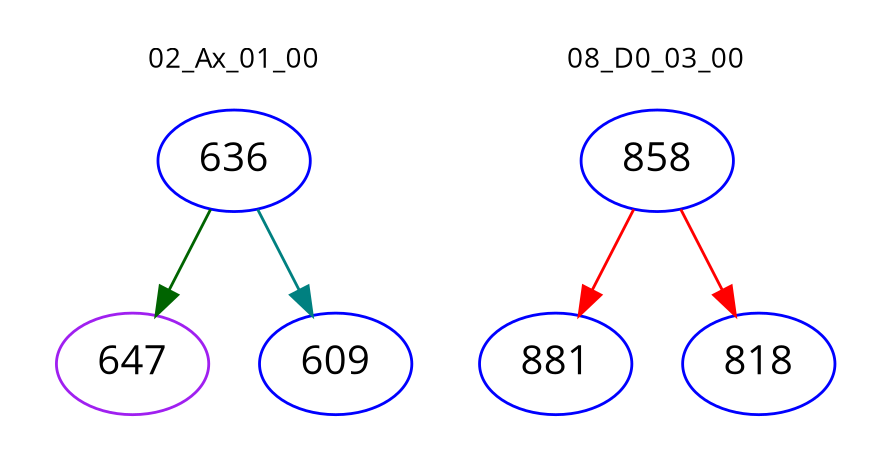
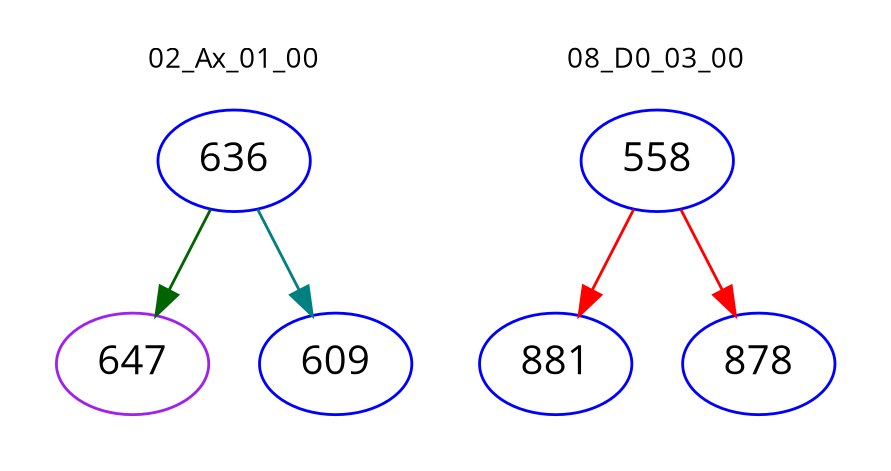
(657, 161) -> (657, 161)
(759, 364) -> (759, 364)
